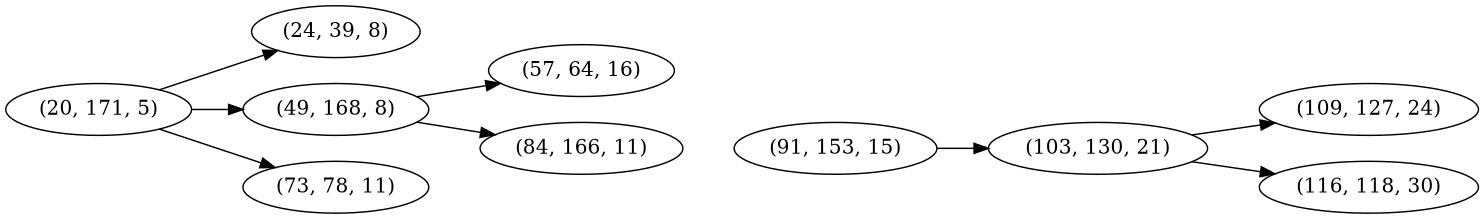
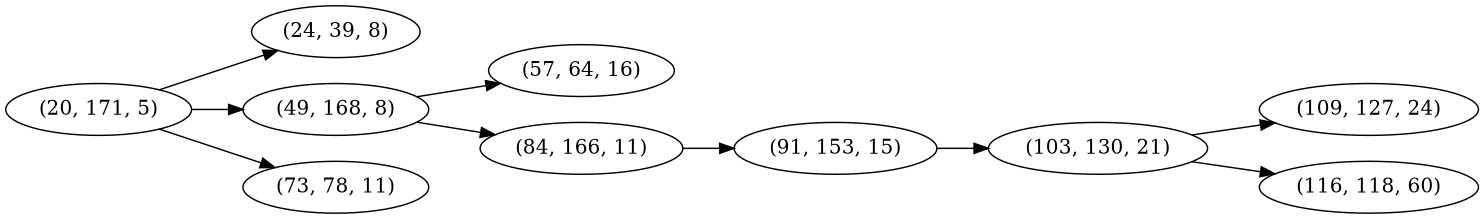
none -> (701, 148)
(1369, 187) -> (1369, 187)
